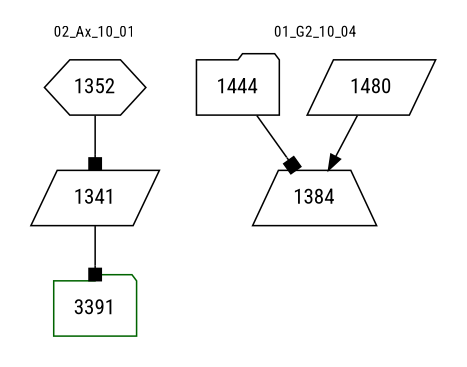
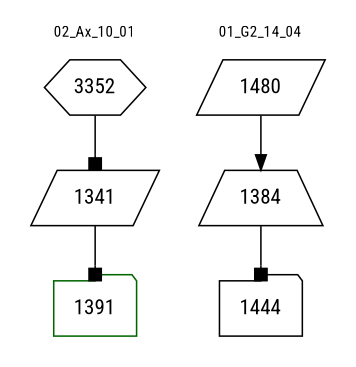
(316, 33) -> (261, 33)
(95, 87) -> (95, 87)
(272, 137) -> (261, 246)
(95, 308) -> (95, 308)
